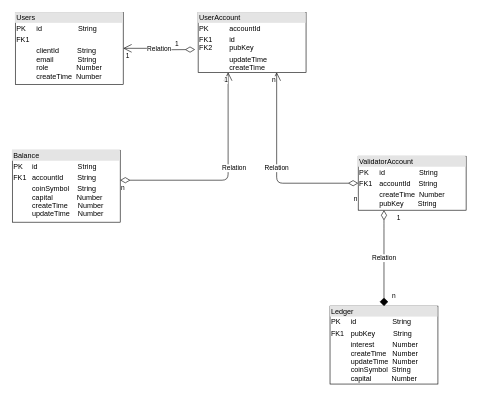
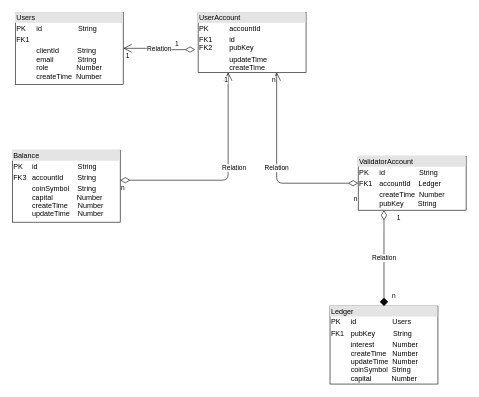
(404, 178) -> (404, 178)
(62, 181) -> (62, 181)
(376, 341) -> (375, 341)
